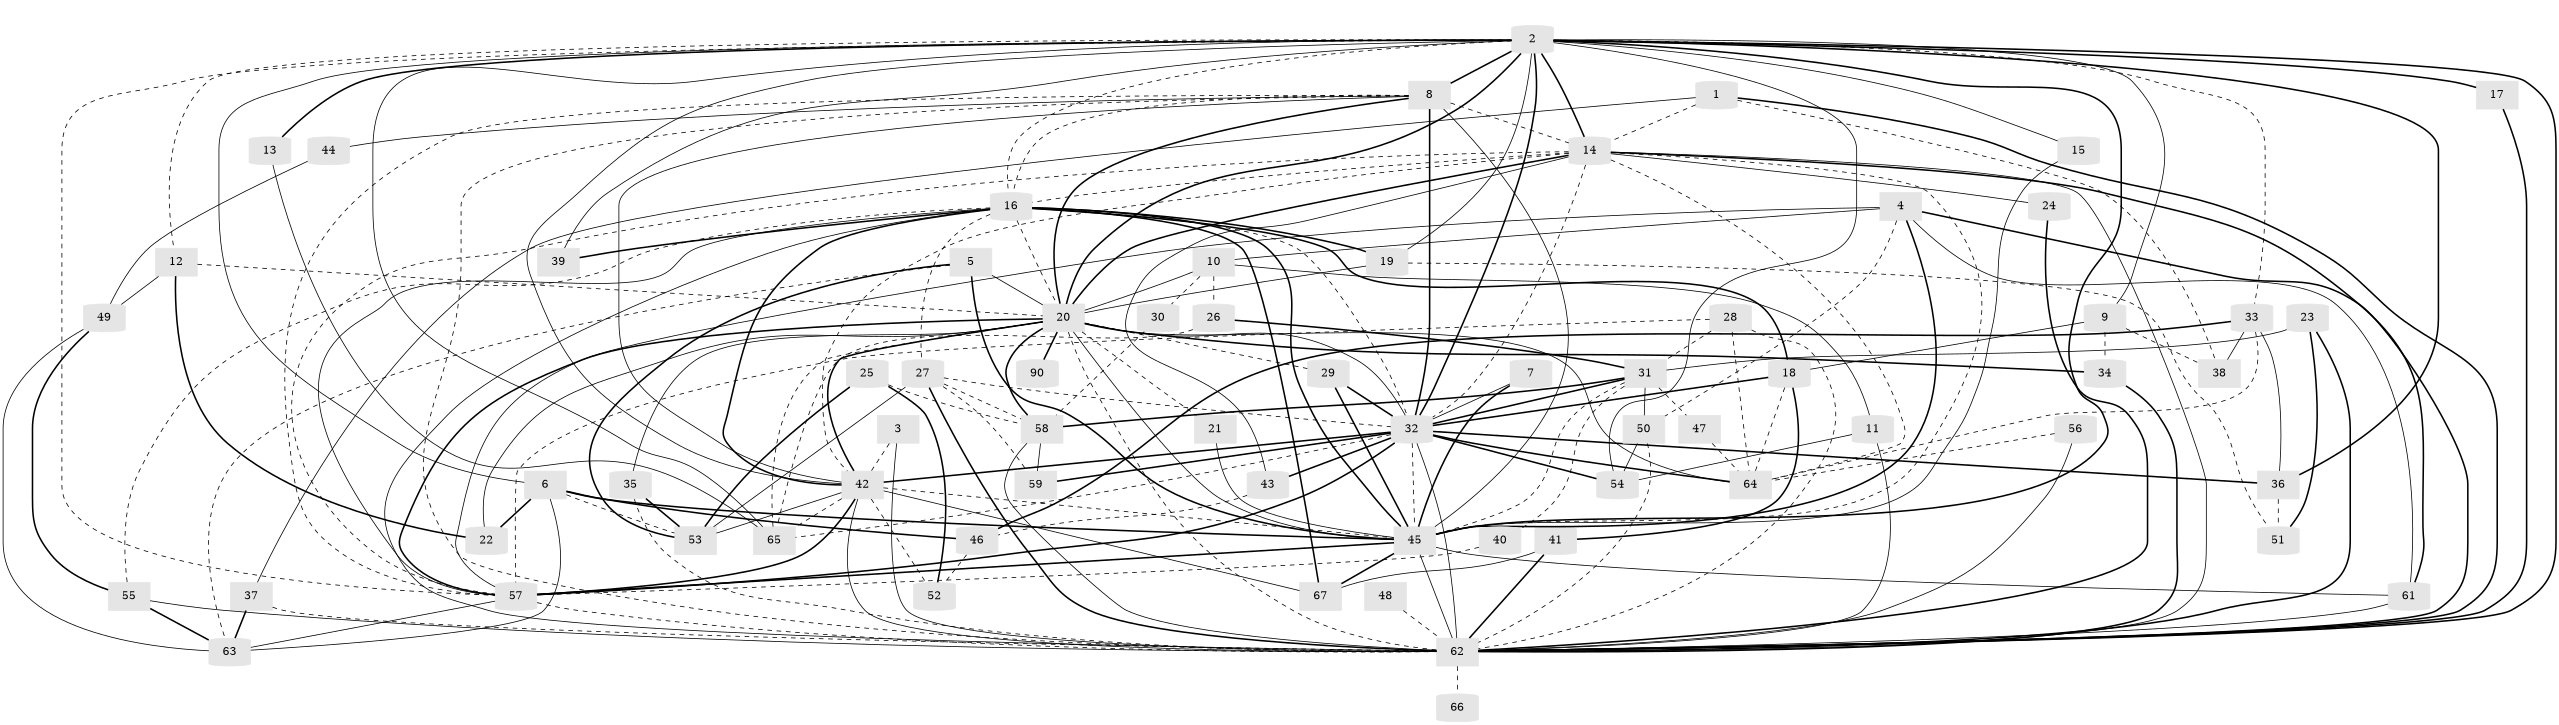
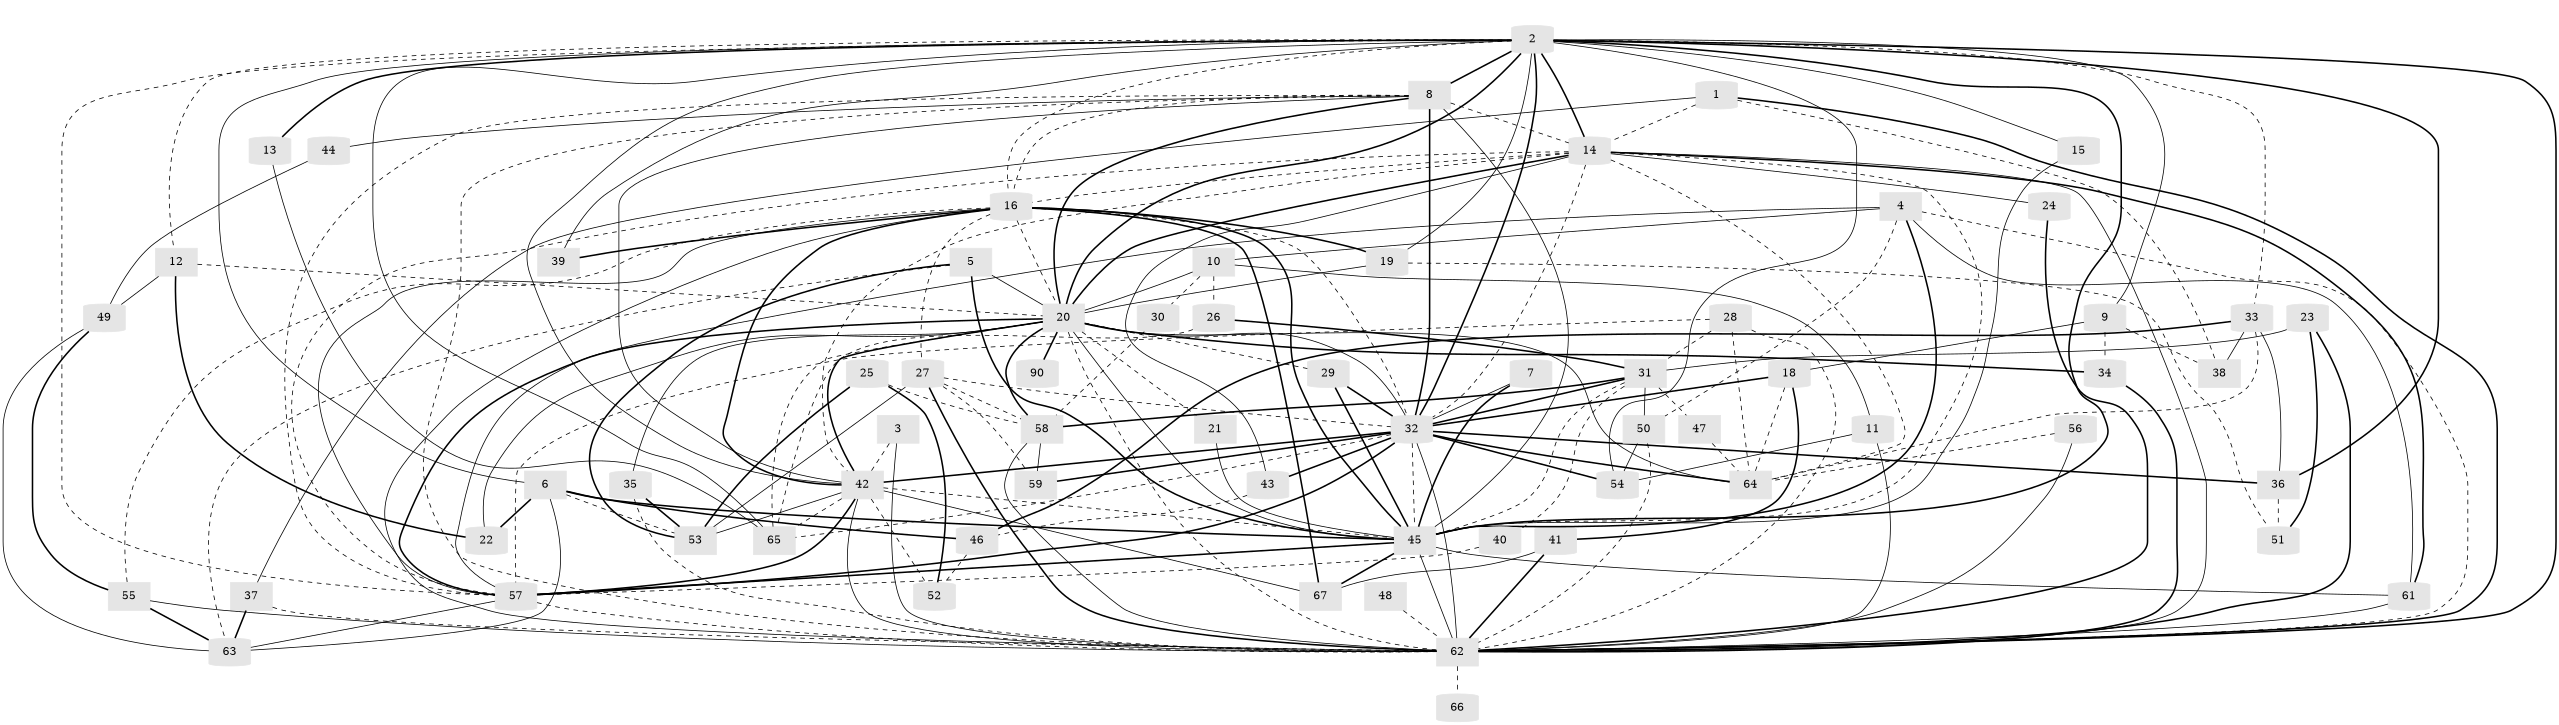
(2497, 95) -> none
(1422, 286) -> none
(2443, 606) -> (2443, 606)
